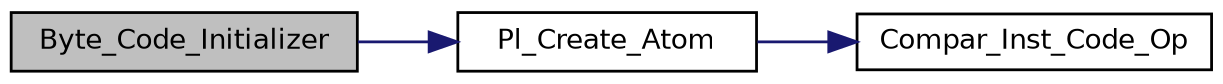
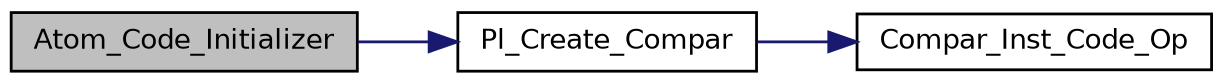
(184, 42) -> (184, 42)
(607, 42) -> (607, 42)
